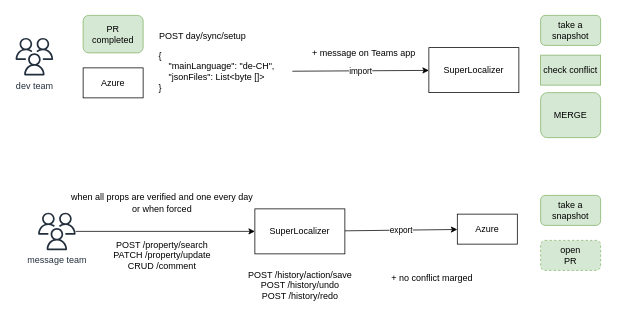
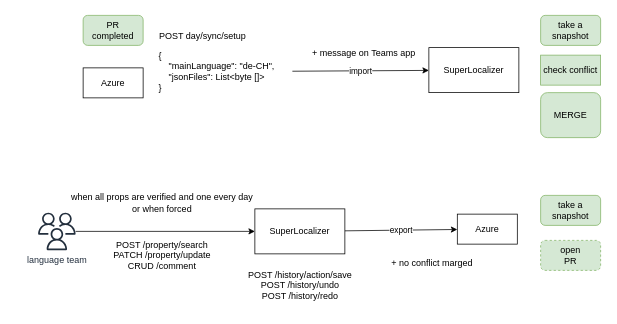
(113, 34) -> (113, 30)
(34, 57) -> none
(57, 261) -> (57, 261)
(432, 279) -> (432, 264)
